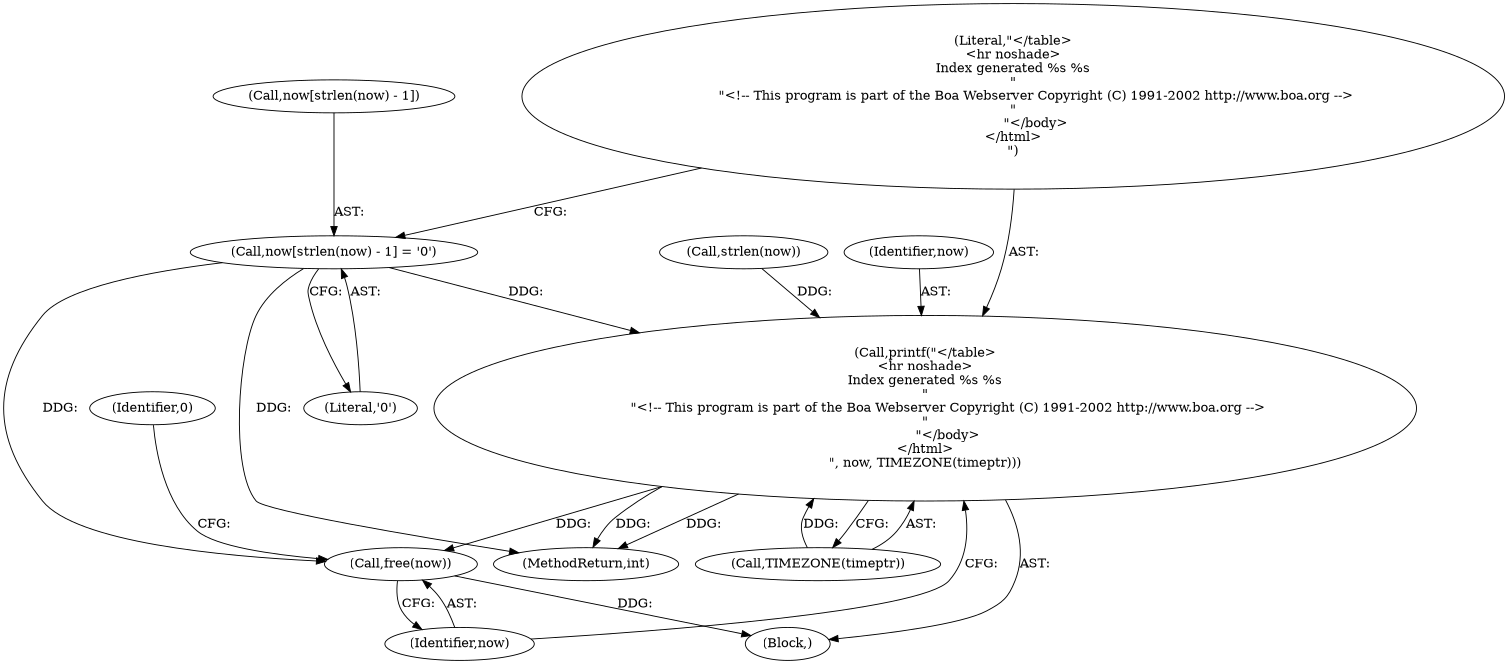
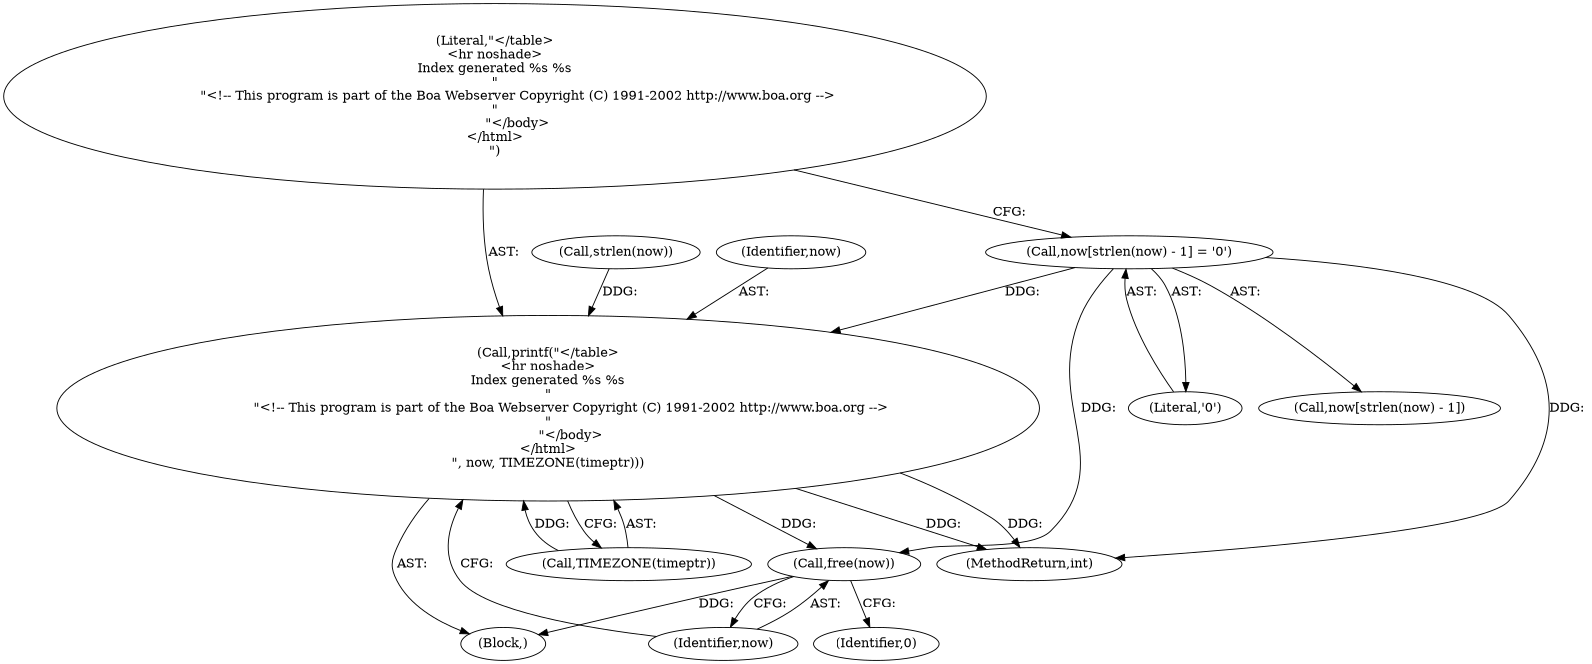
(334, 170) -> (1267, 321)
(328, 292) -> (1189, 292)
(201, 533) -> (859, 600)
